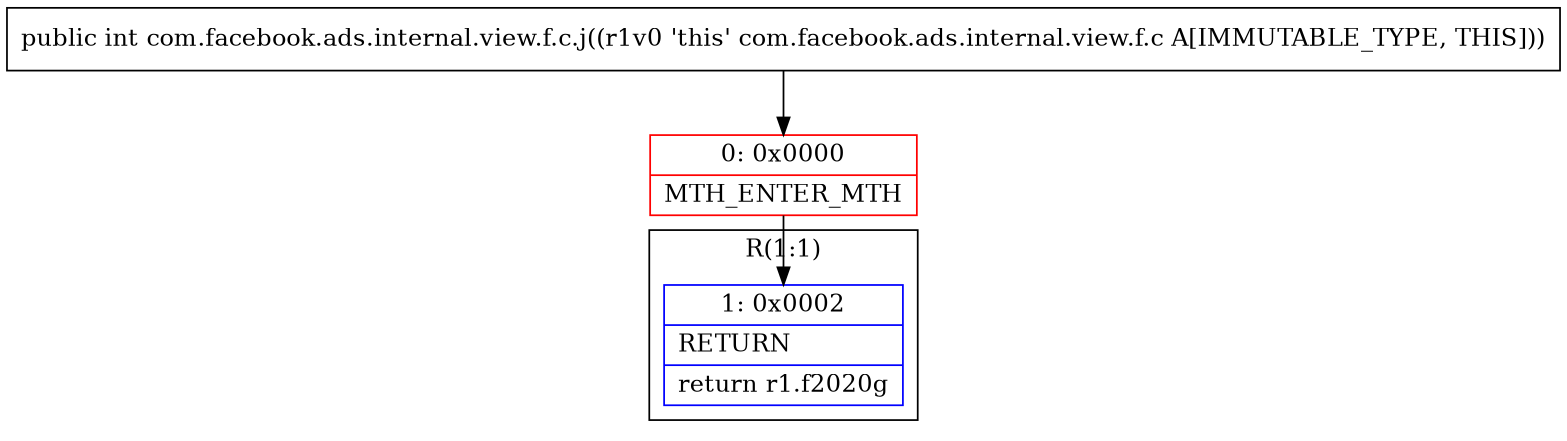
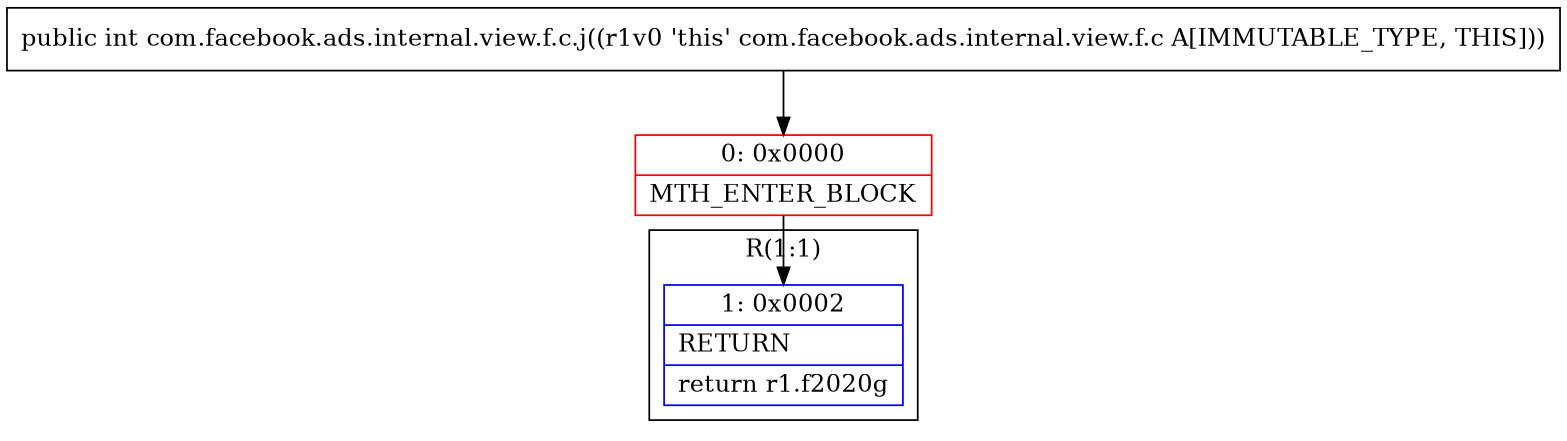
(784, 194) -> (784, 194)
